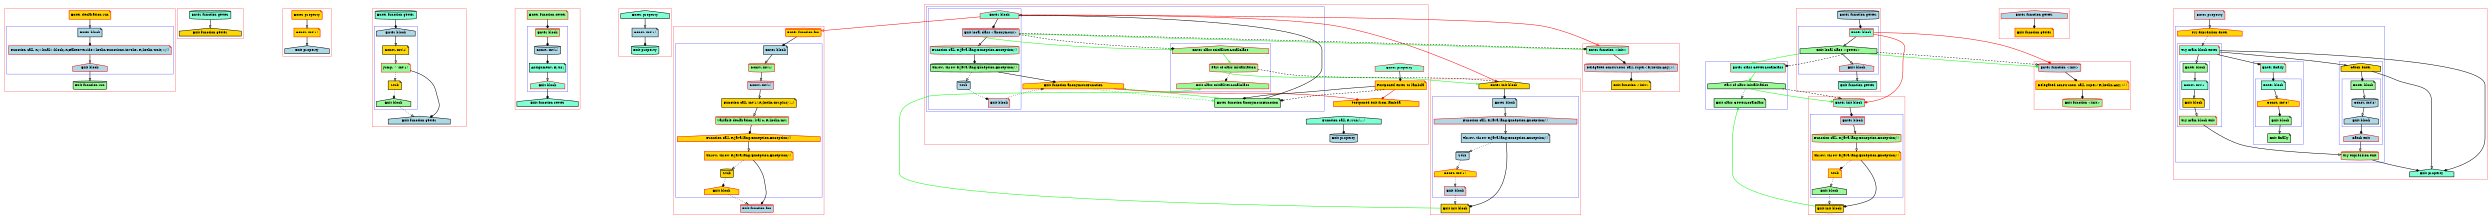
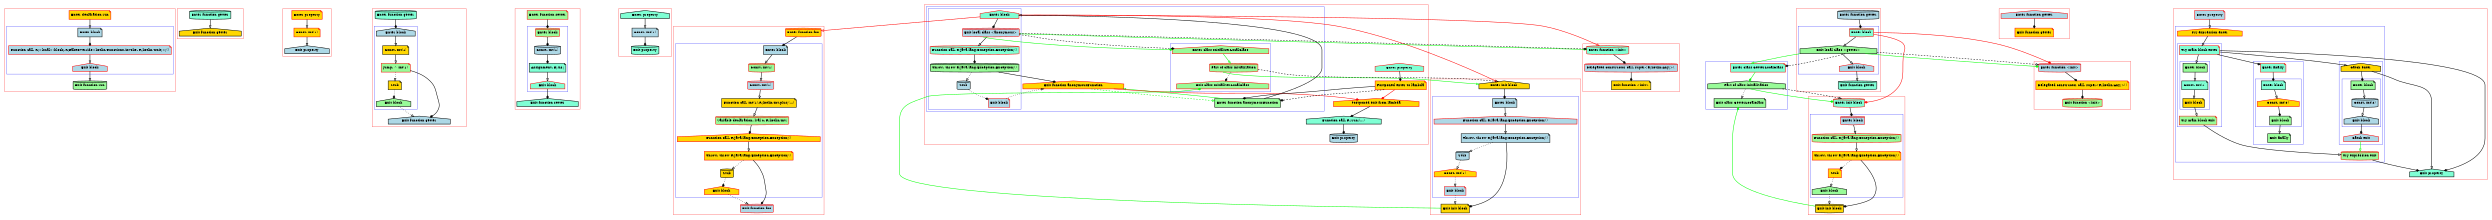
(2206, 40) -> (2206, 40)
none -> (1362, 111)
(2361, 146) -> (2361, 146)
